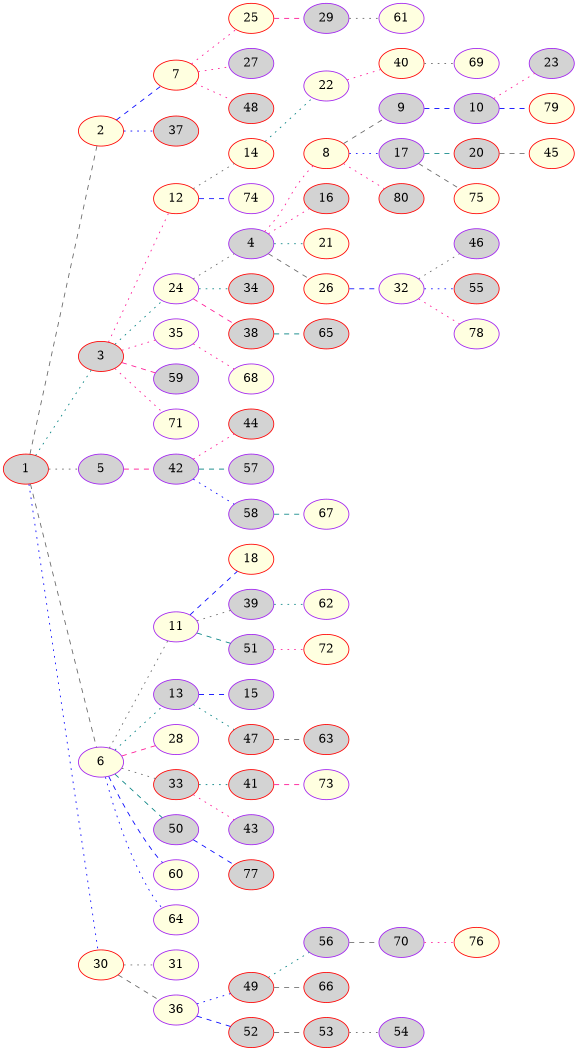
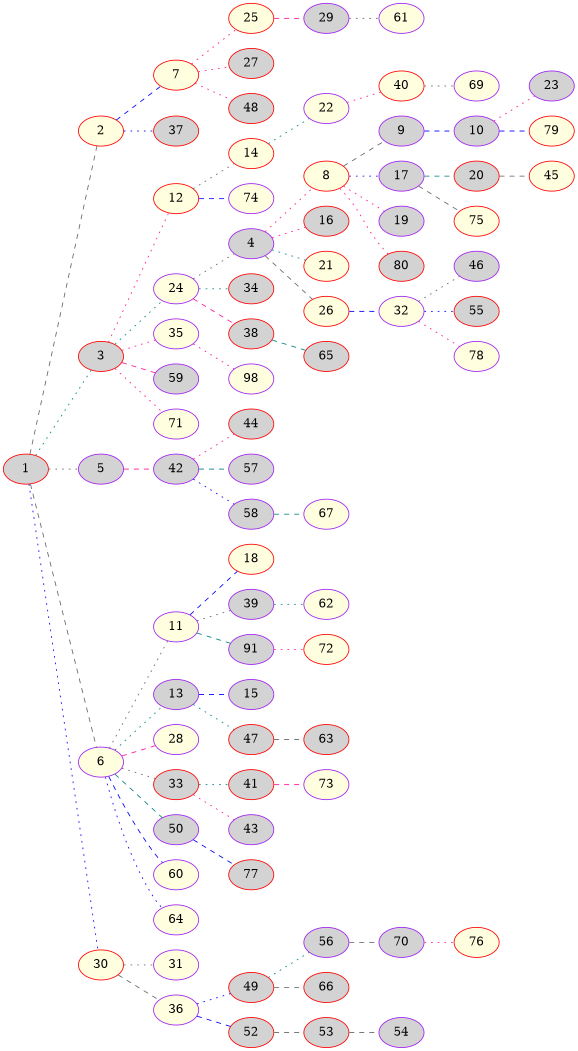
(251, 63) -> (251, 63)
none -> (402, 221)
(251, 379) -> (251, 379)
(251, 649) -> (251, 649)
(364, 1033) -> (364, 1033)
